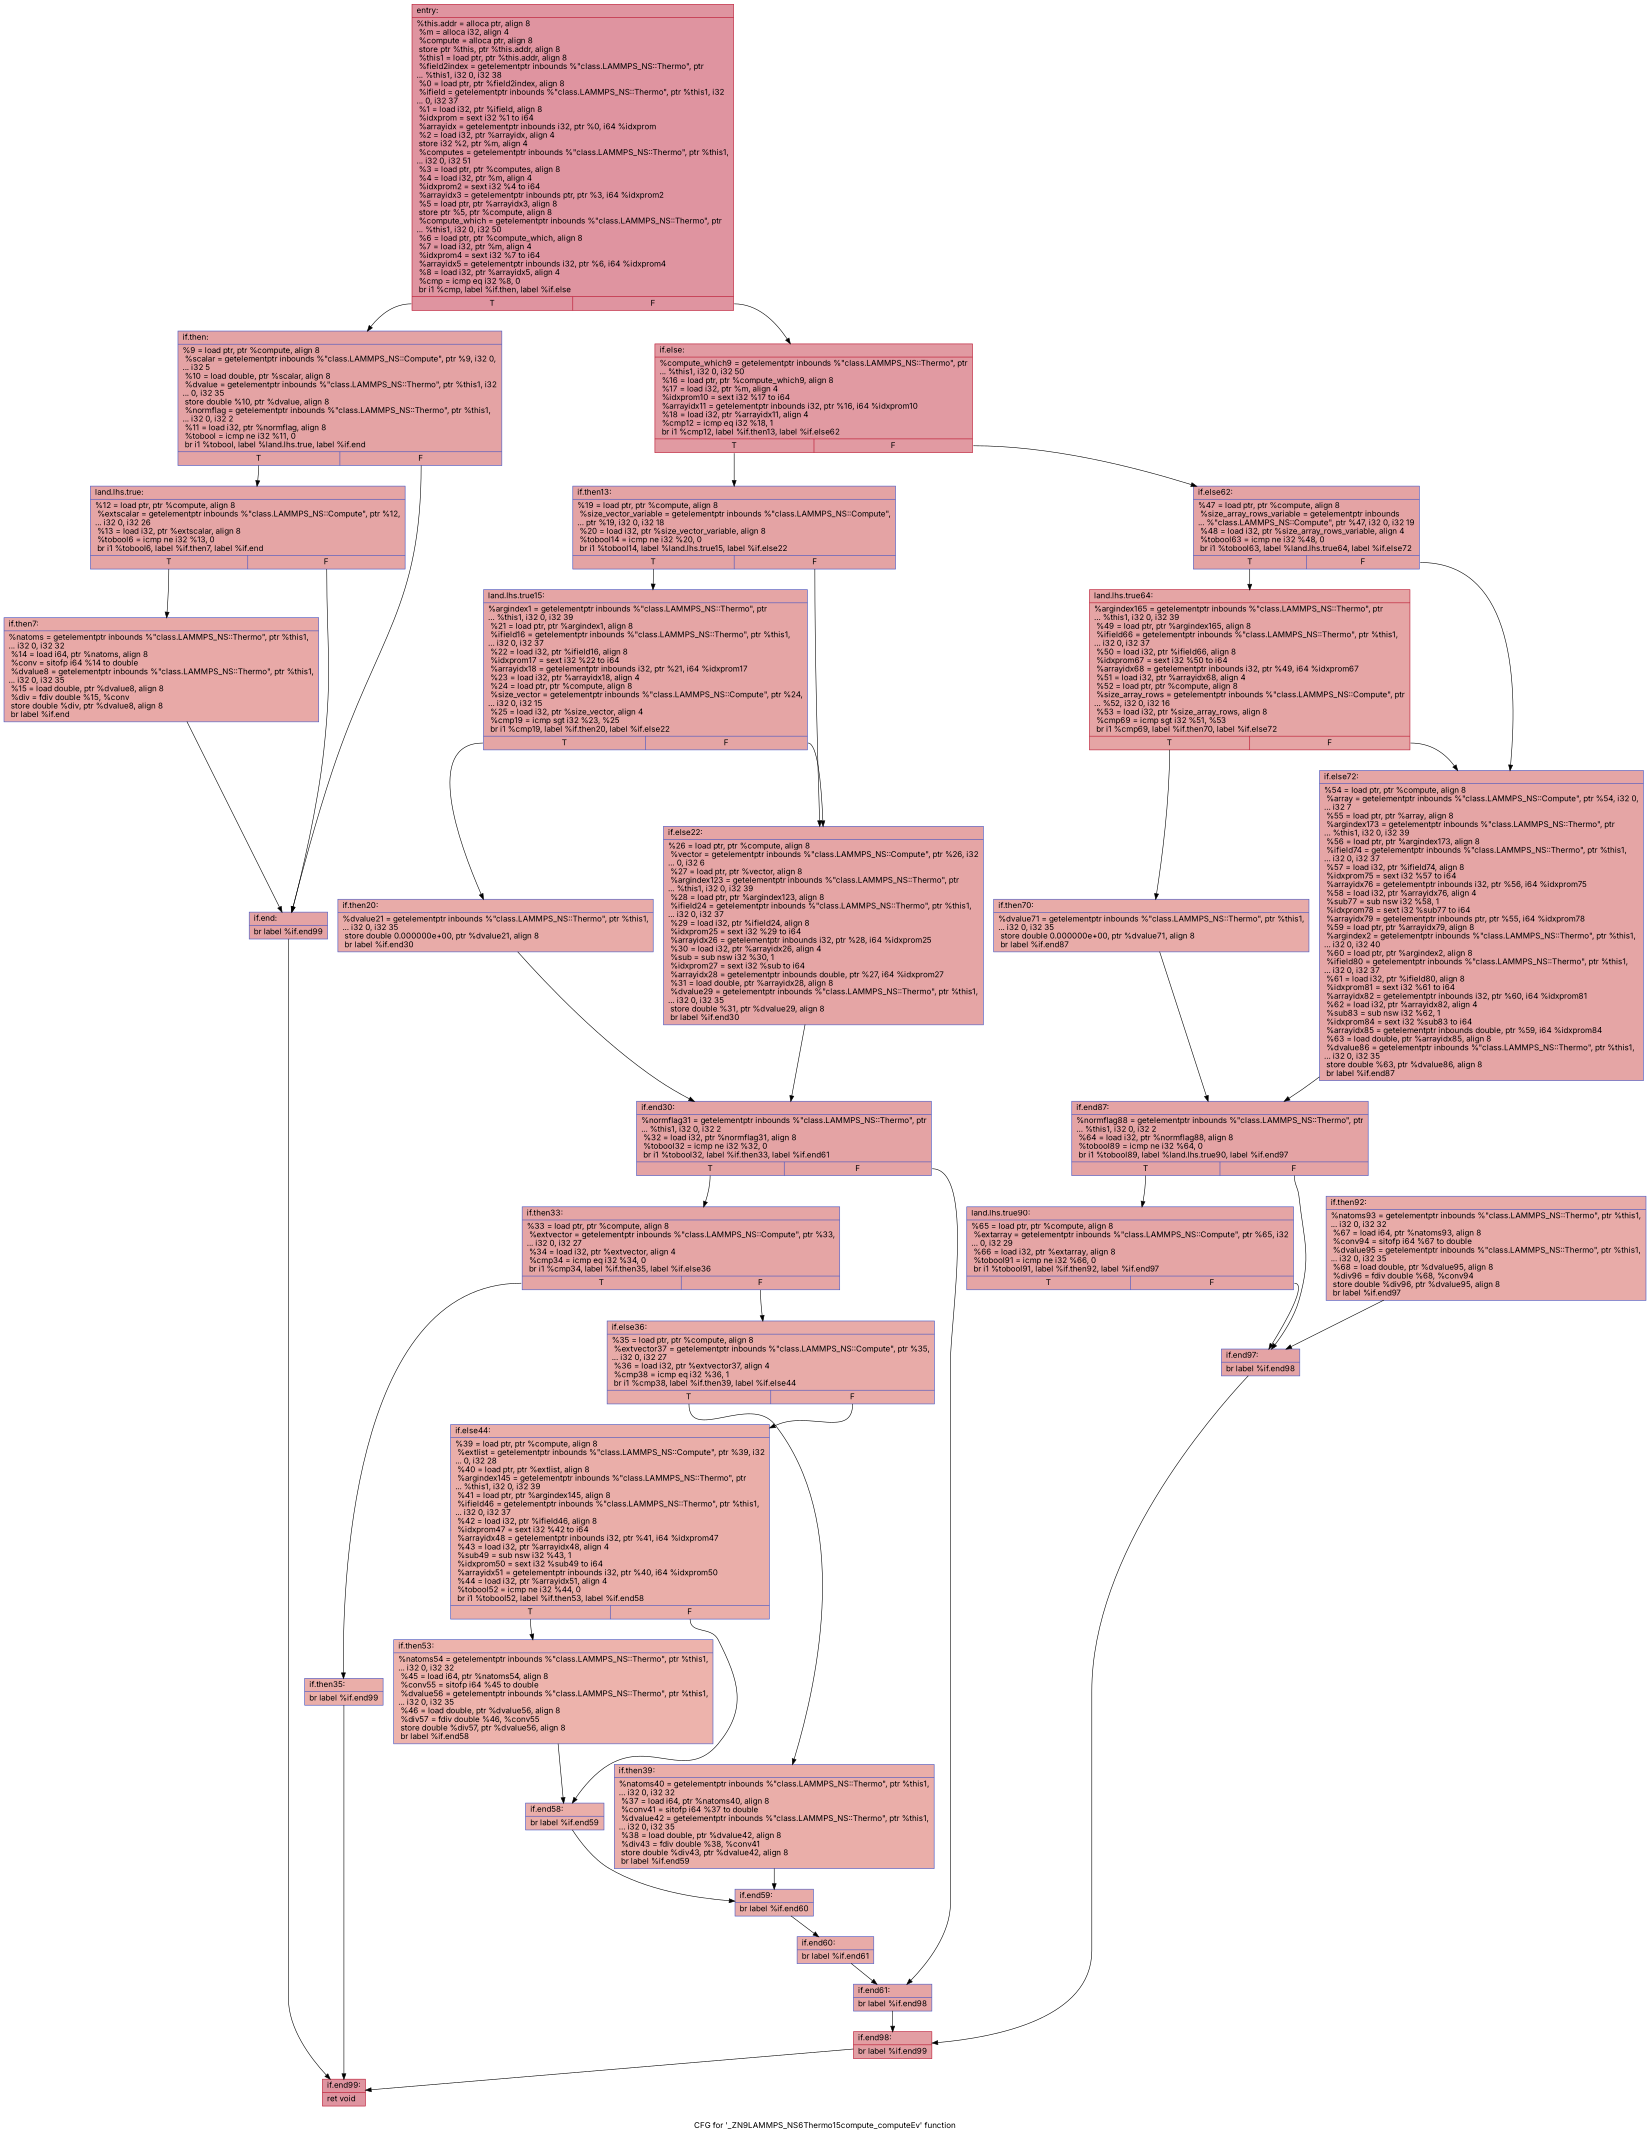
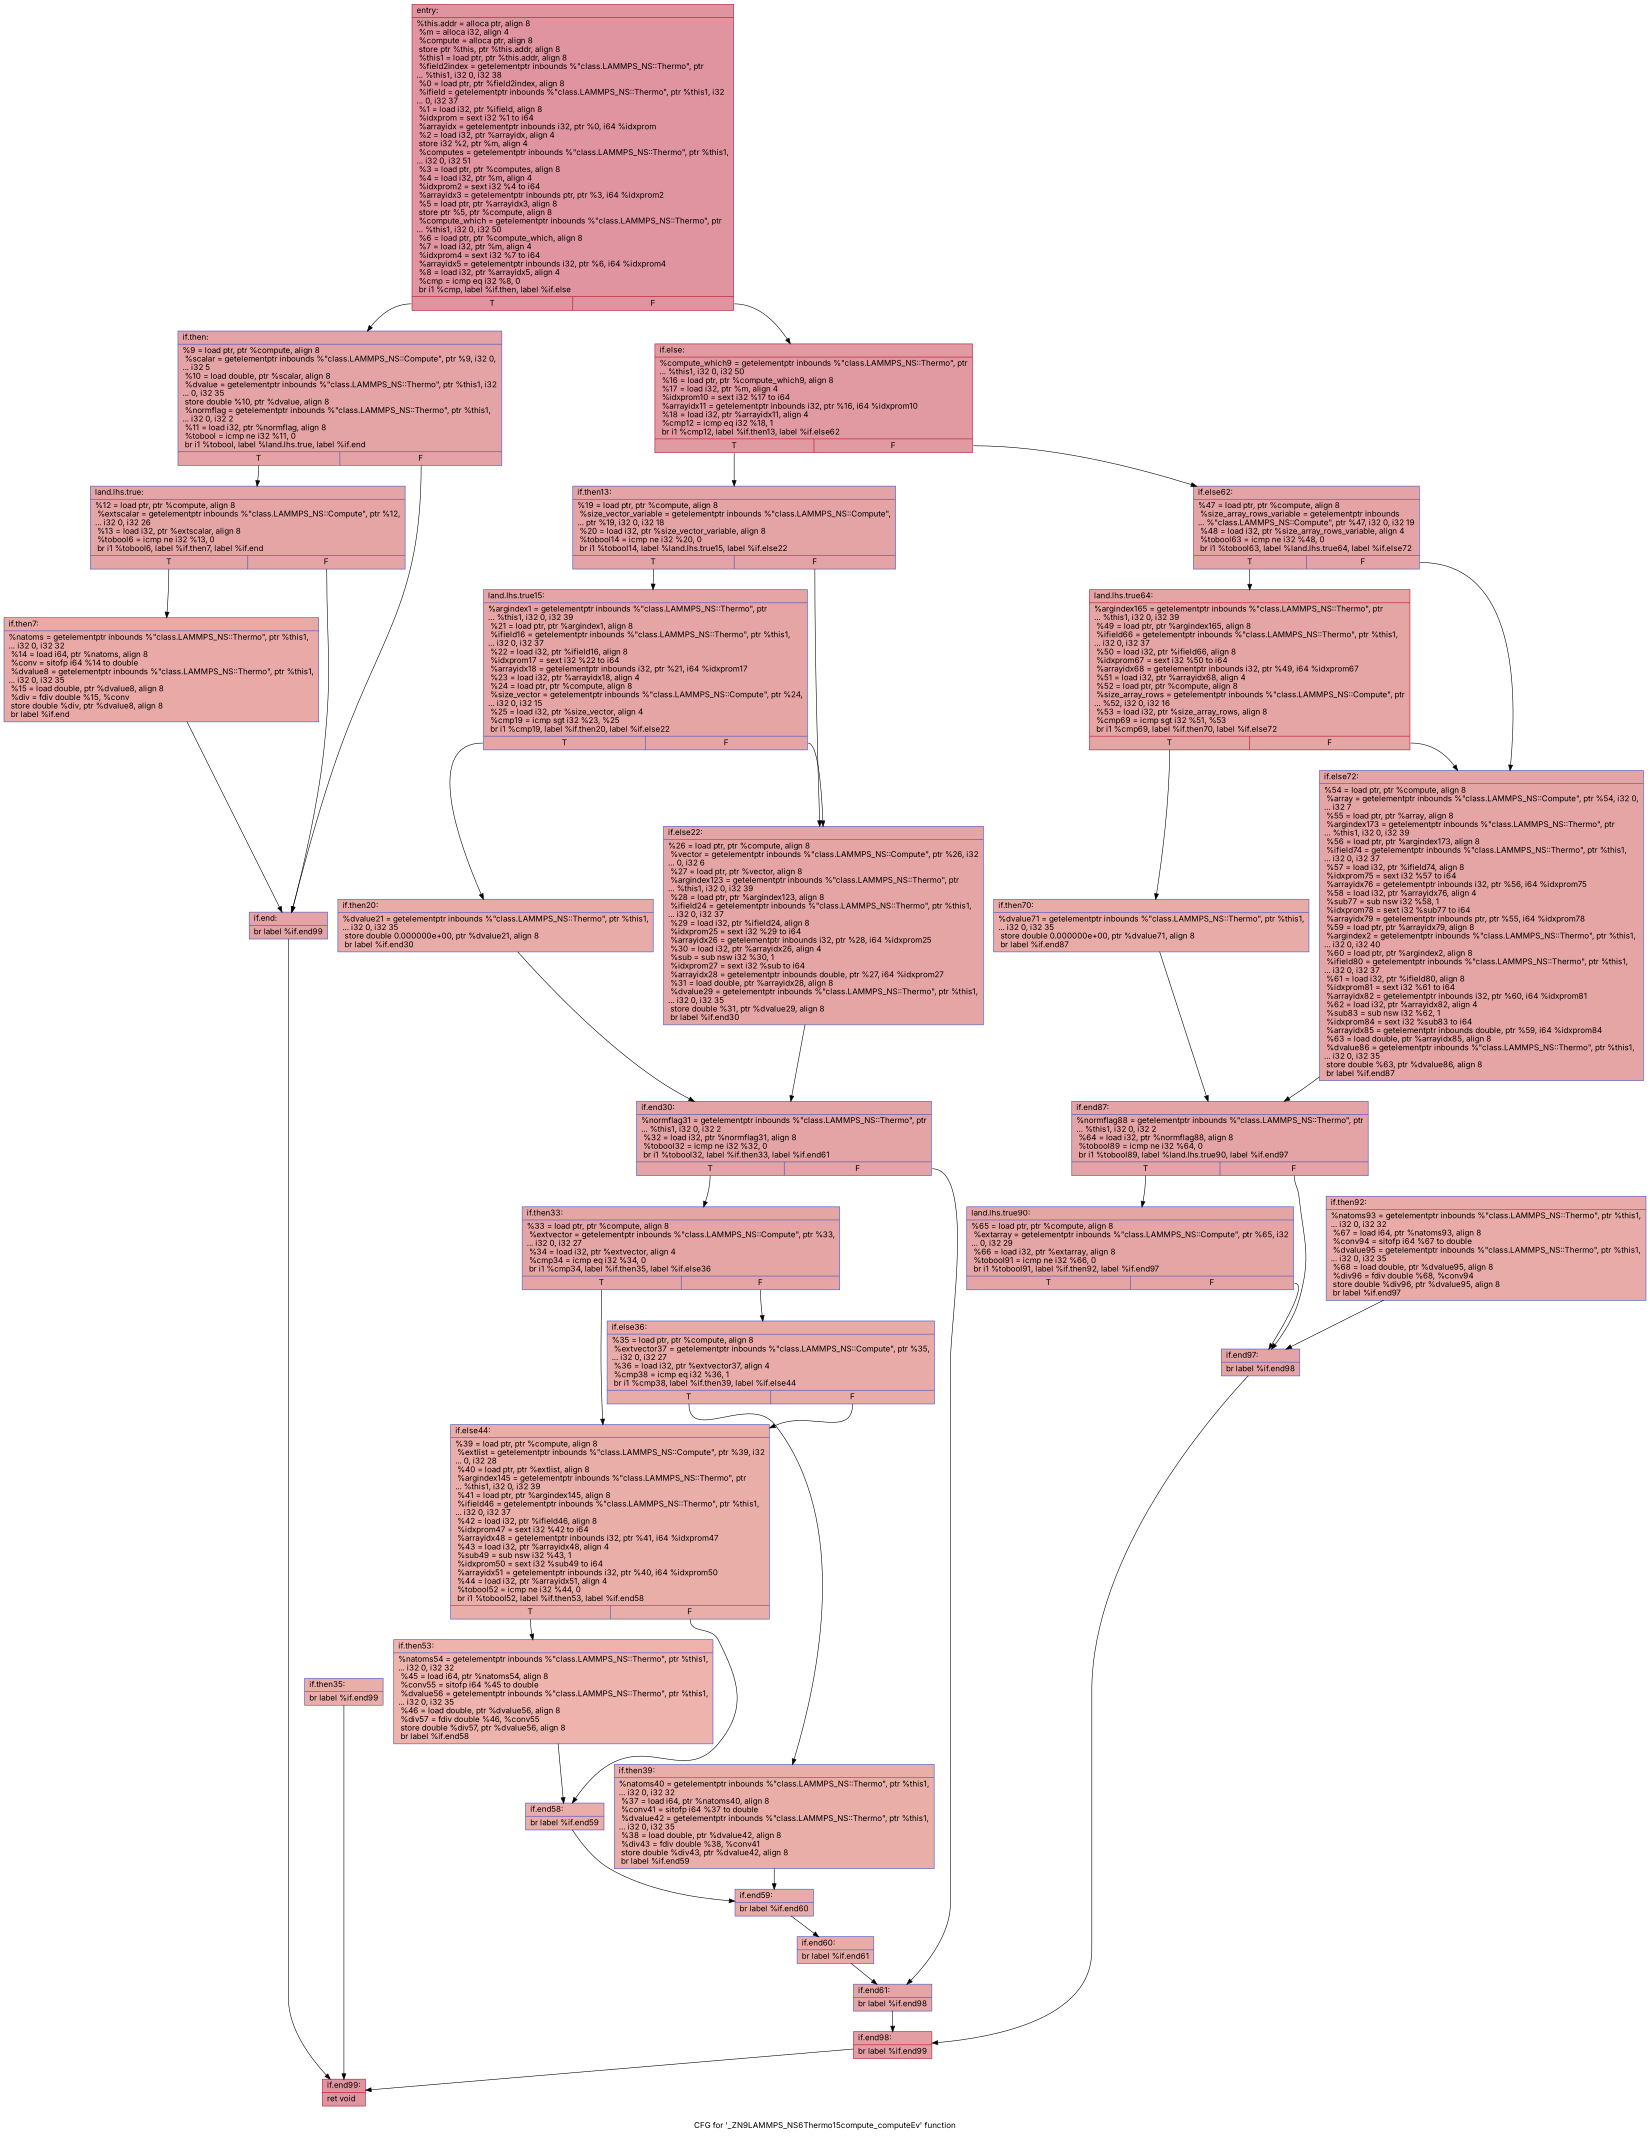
(370, 1440) -> (601, 1355)
